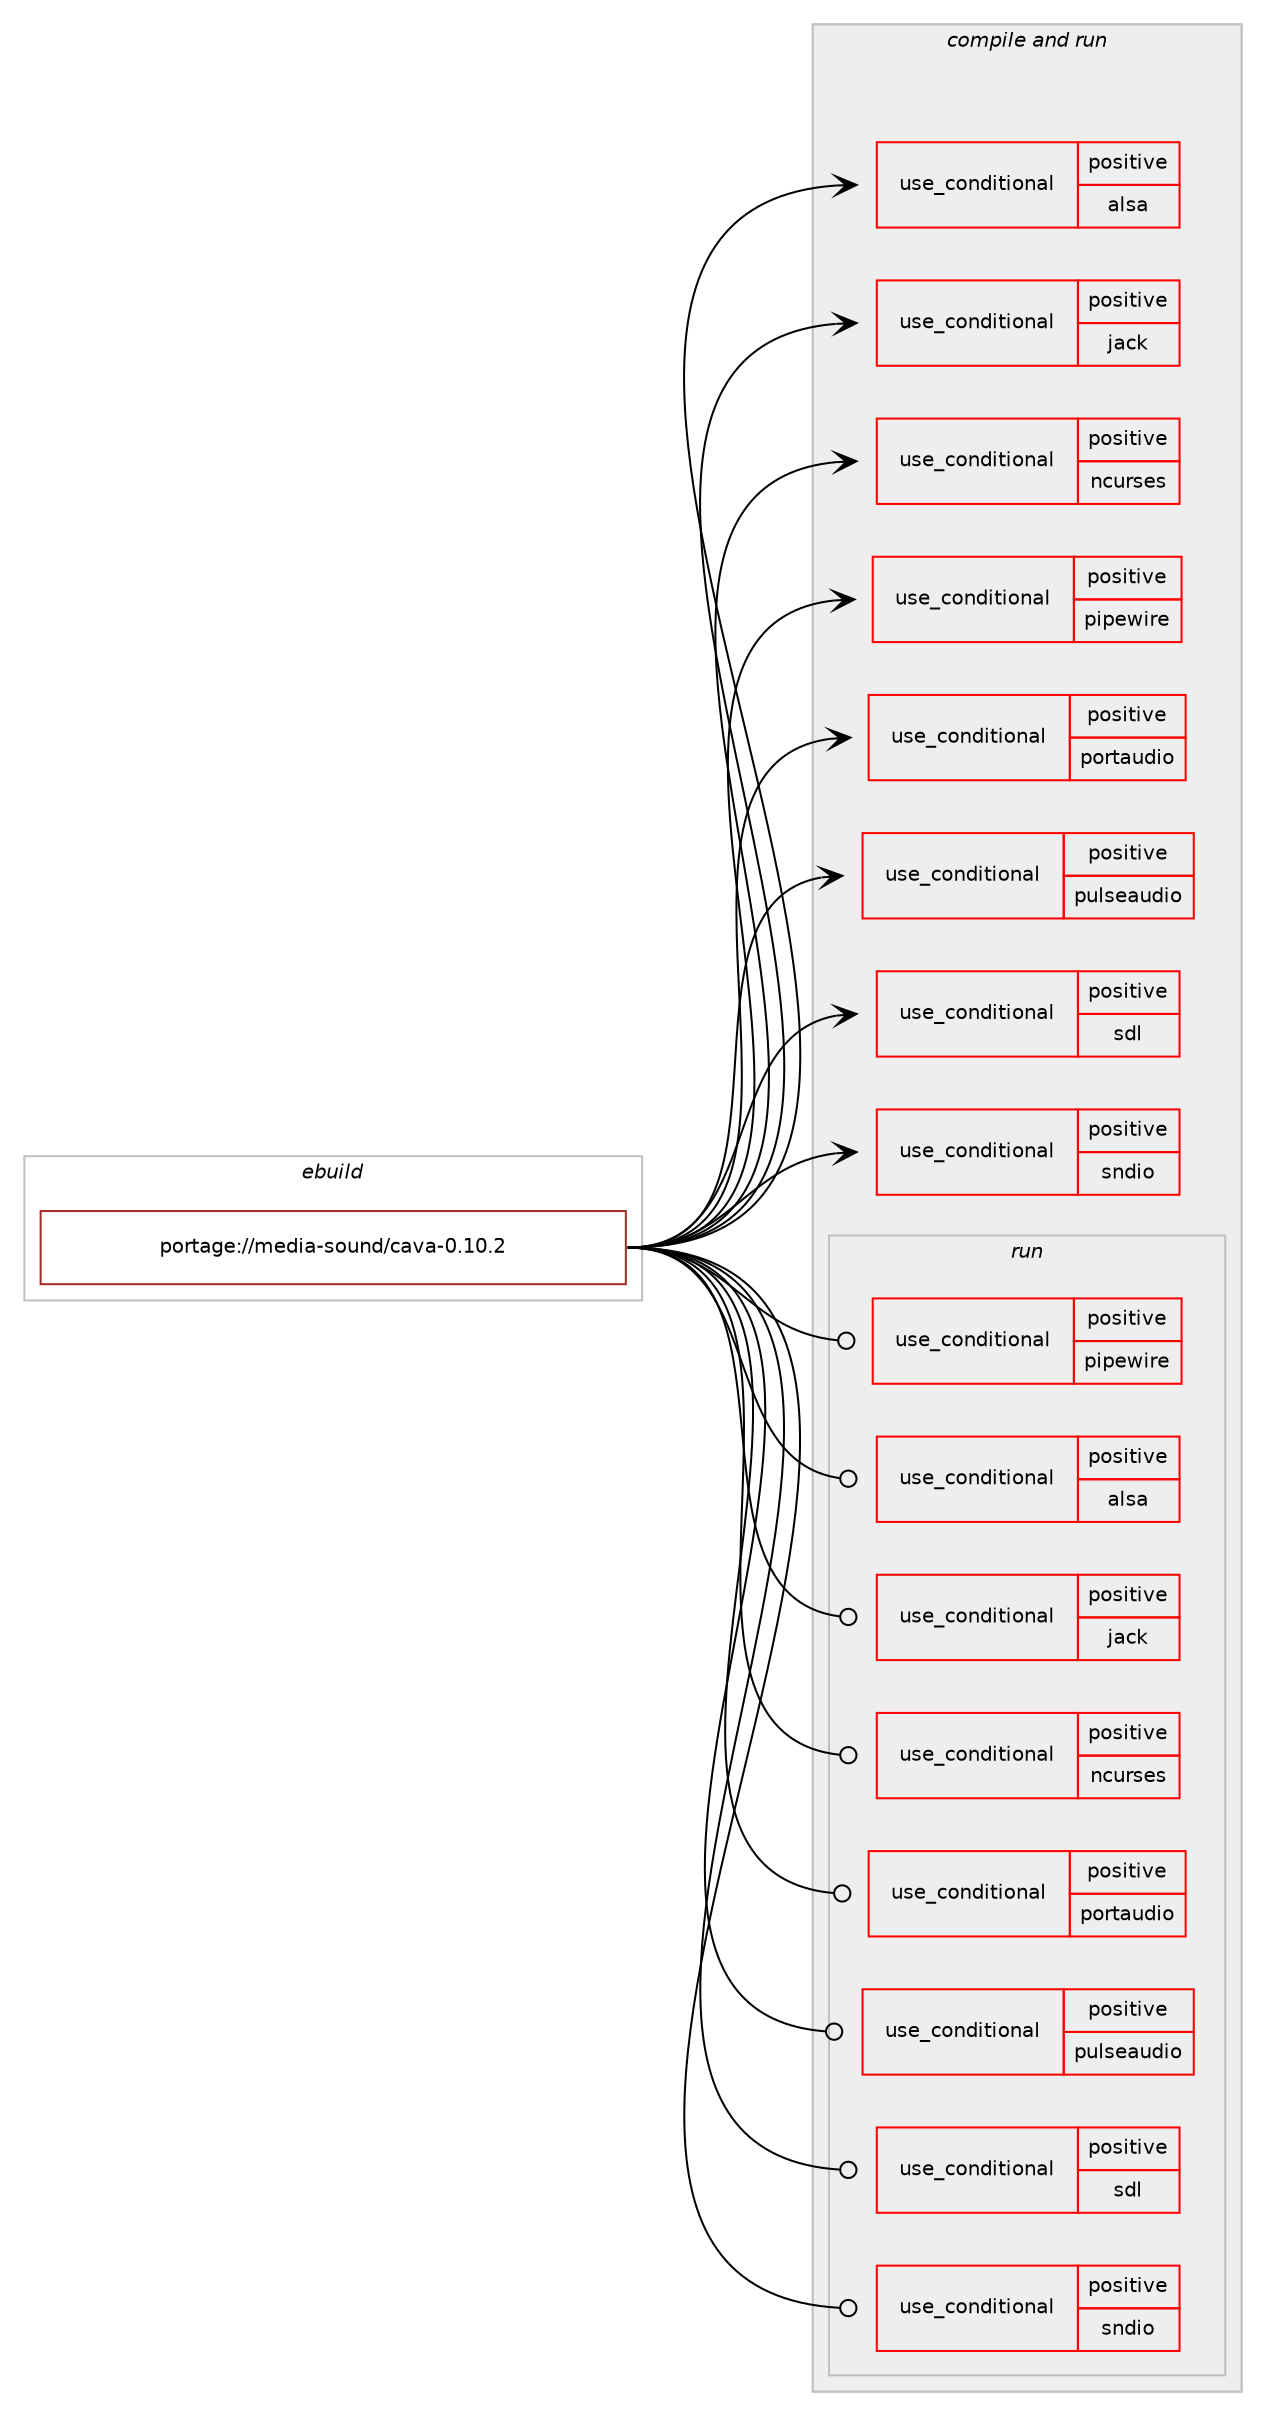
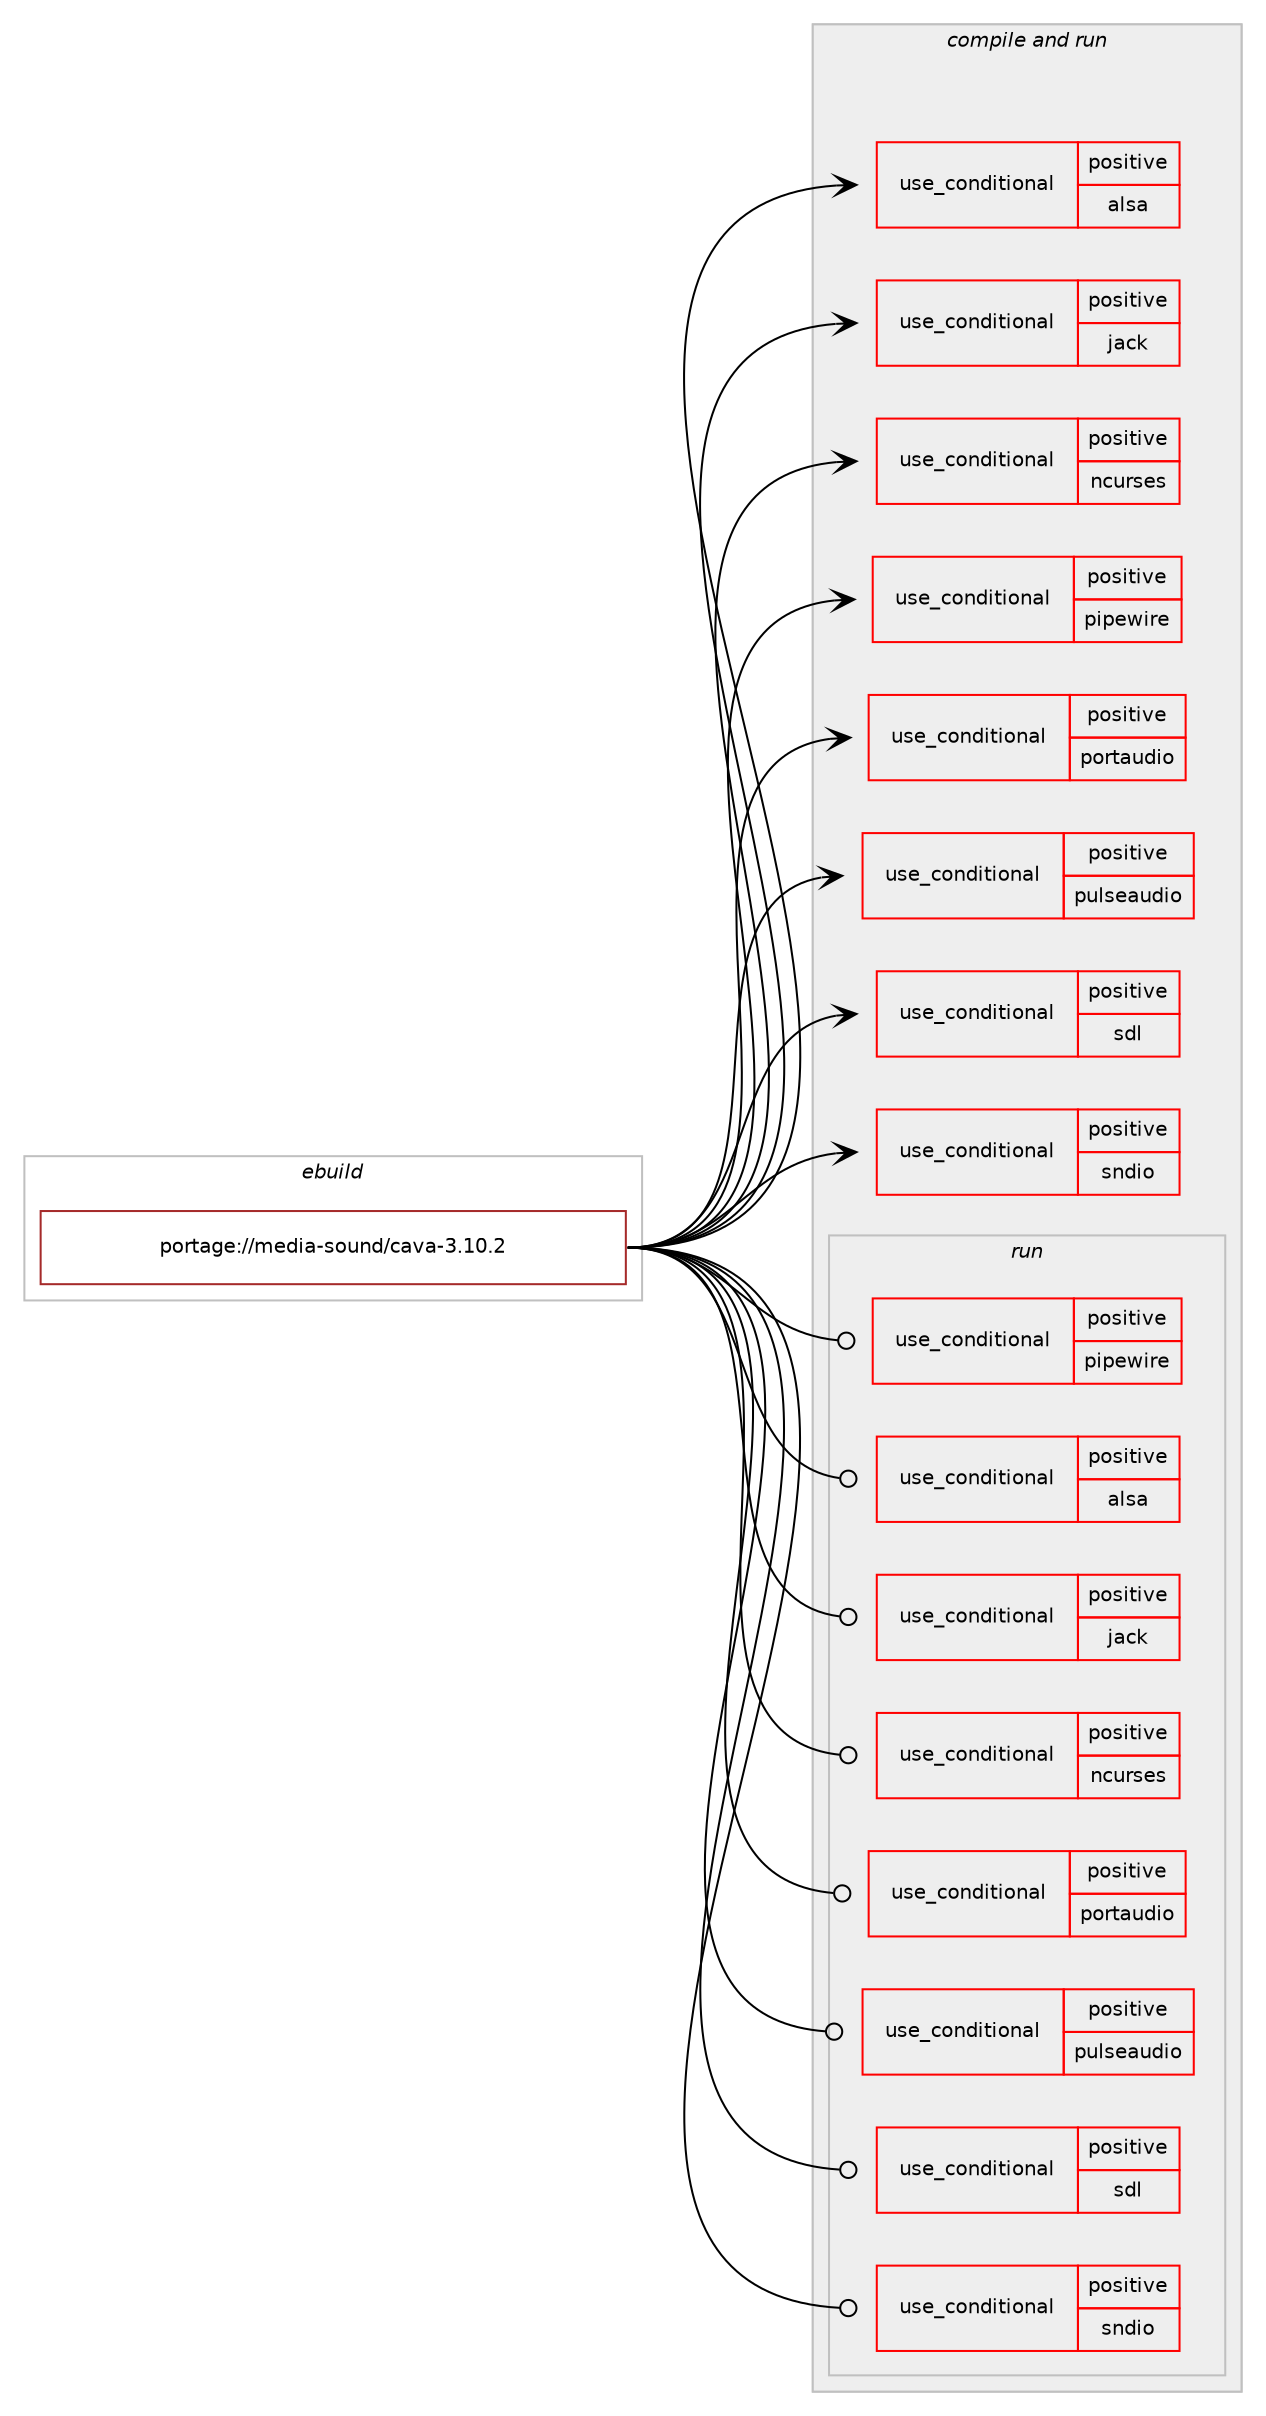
(333, 1248) -> (333, 1248)
